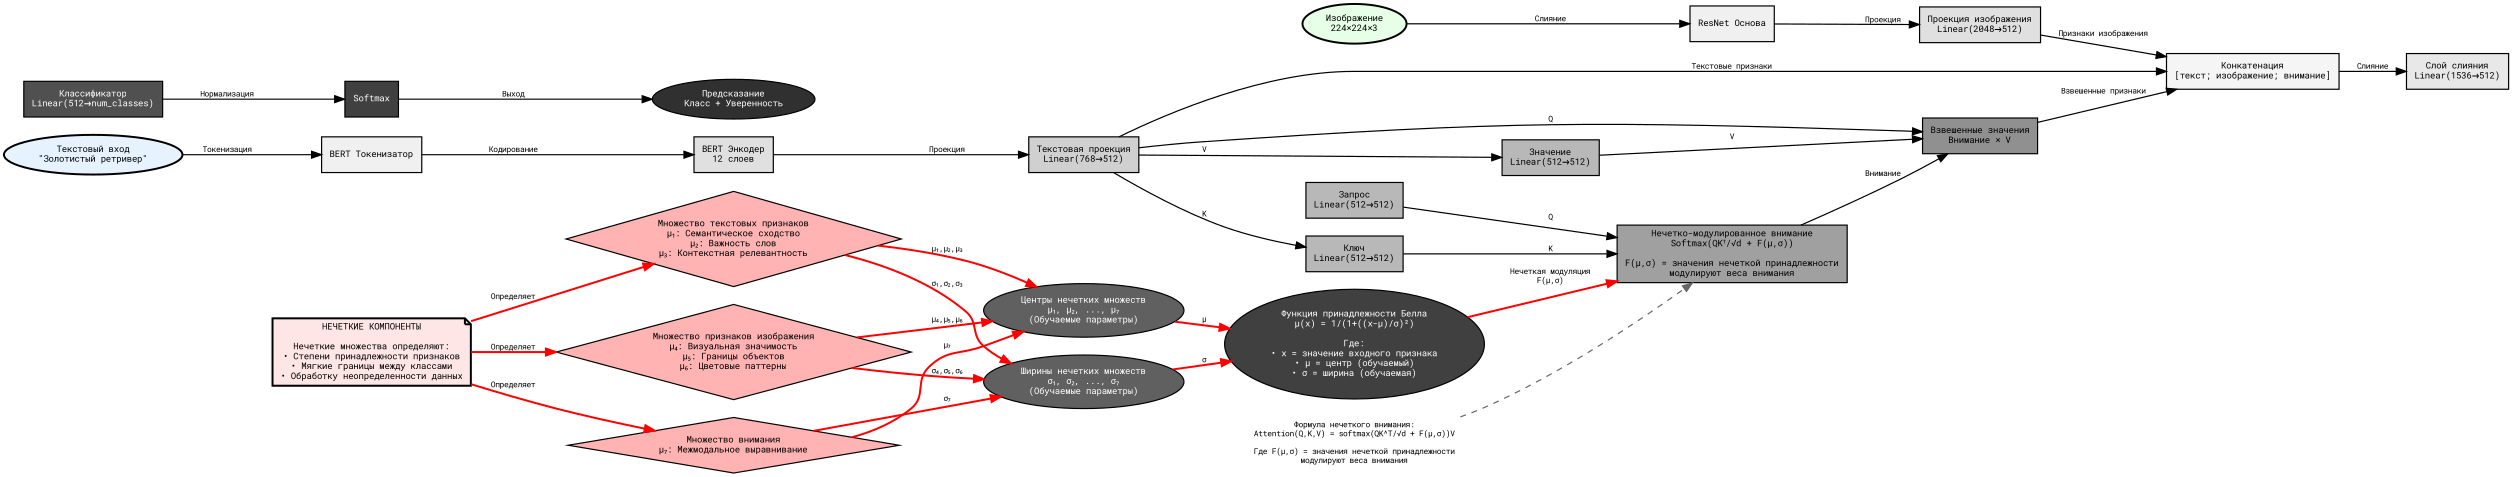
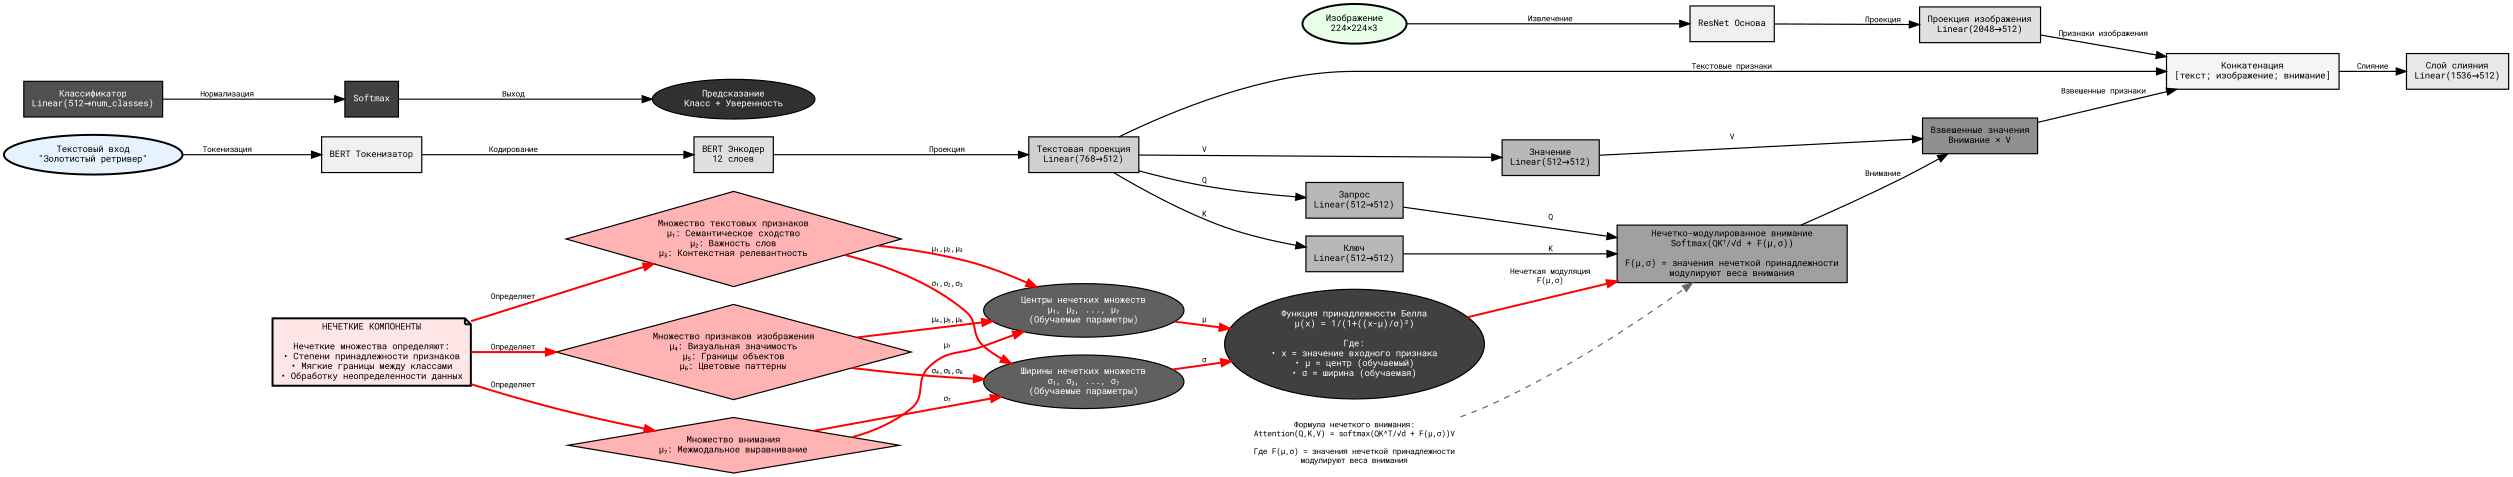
(1551, 19) -> (1551, 19)
(1525, 125) -> (1217, 188)
